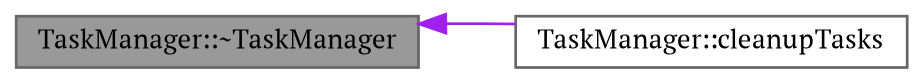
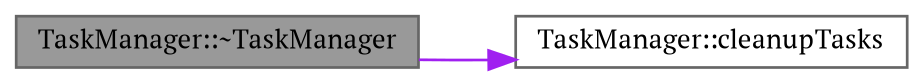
(481, 24) -> (454, 60)
